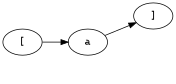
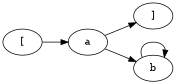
none -> (153, 68)
